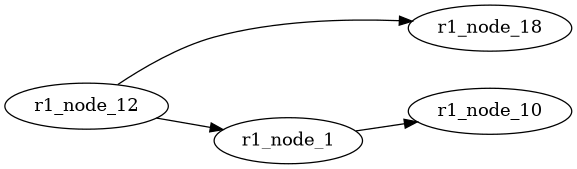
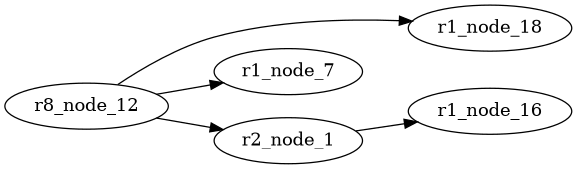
none -> (288, 72)
(87, 106) -> (87, 106)
(490, 111) -> (490, 111)
(288, 141) -> (288, 141)
